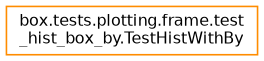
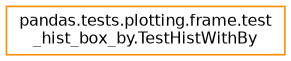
(132, 31) -> (146, 31)
